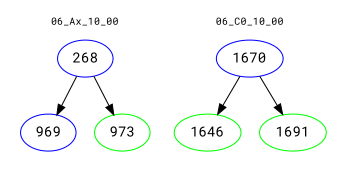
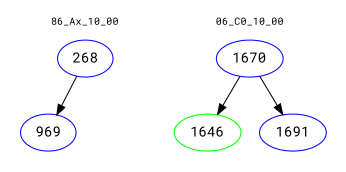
(85, 22) -> (85, 22)
(122, 133) -> none
(293, 133) -> (293, 133)
